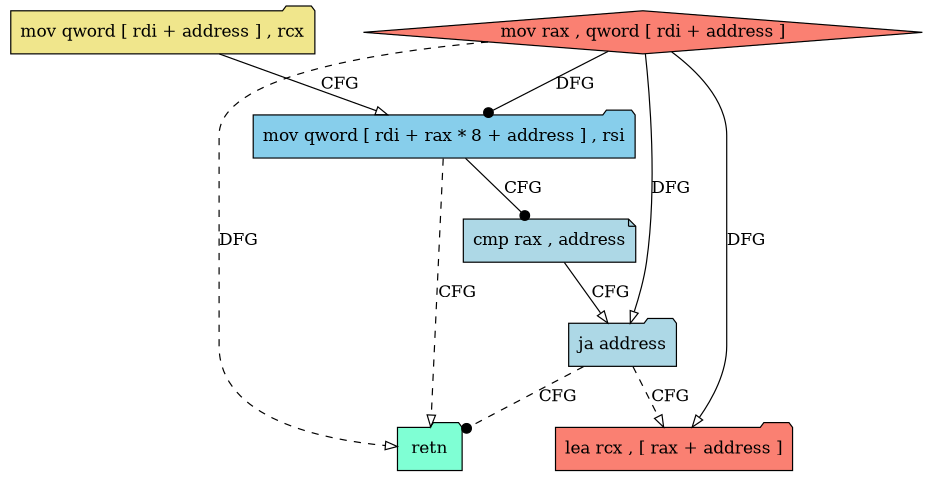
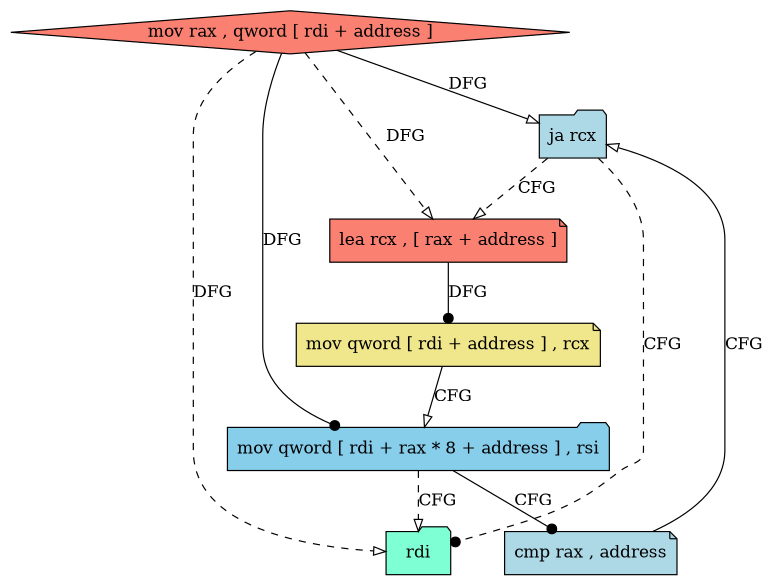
(163, 32) -> (448, 345)
(727, 228) -> (365, 131)
none -> (448, 288)
(623, 345) -> (573, 136)
(430, 449) -> (418, 553)
(674, 449) -> (448, 241)
